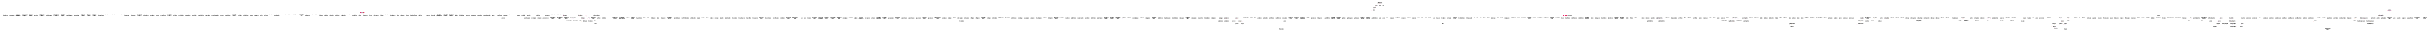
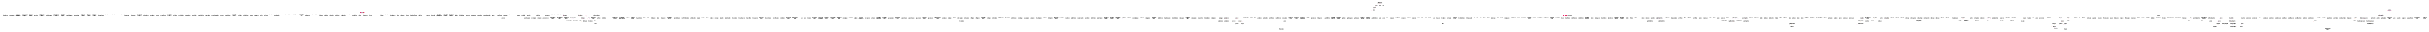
(376, 15) -> none
